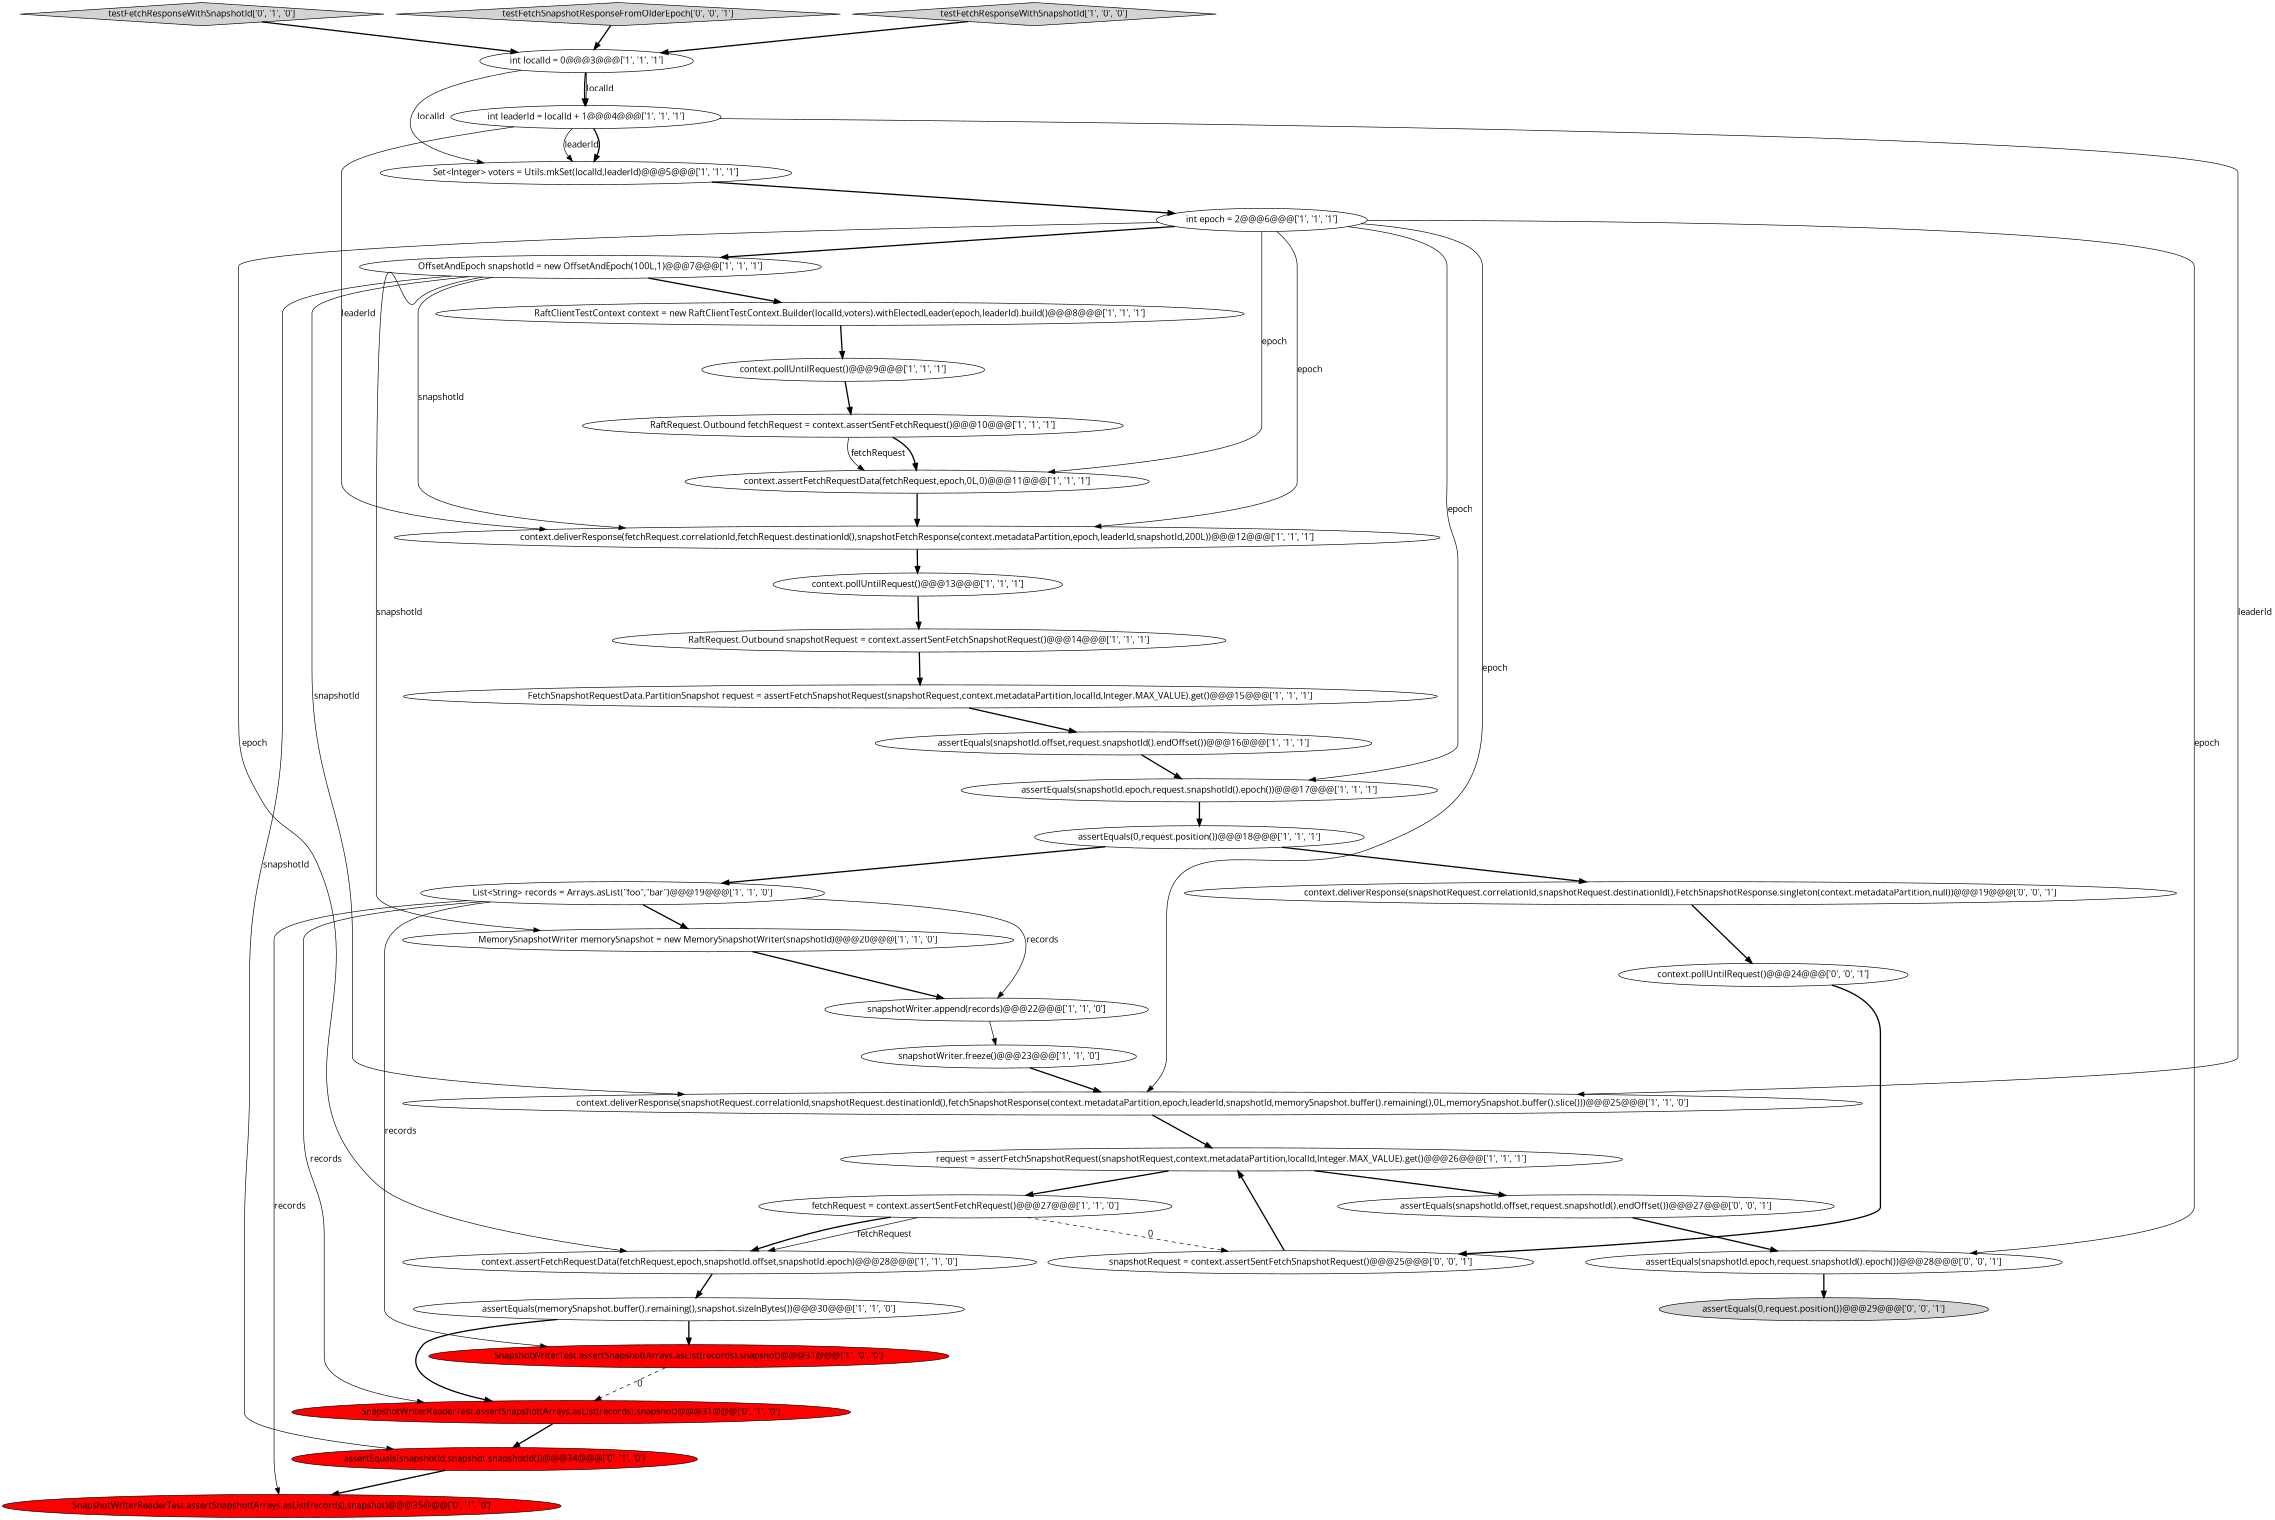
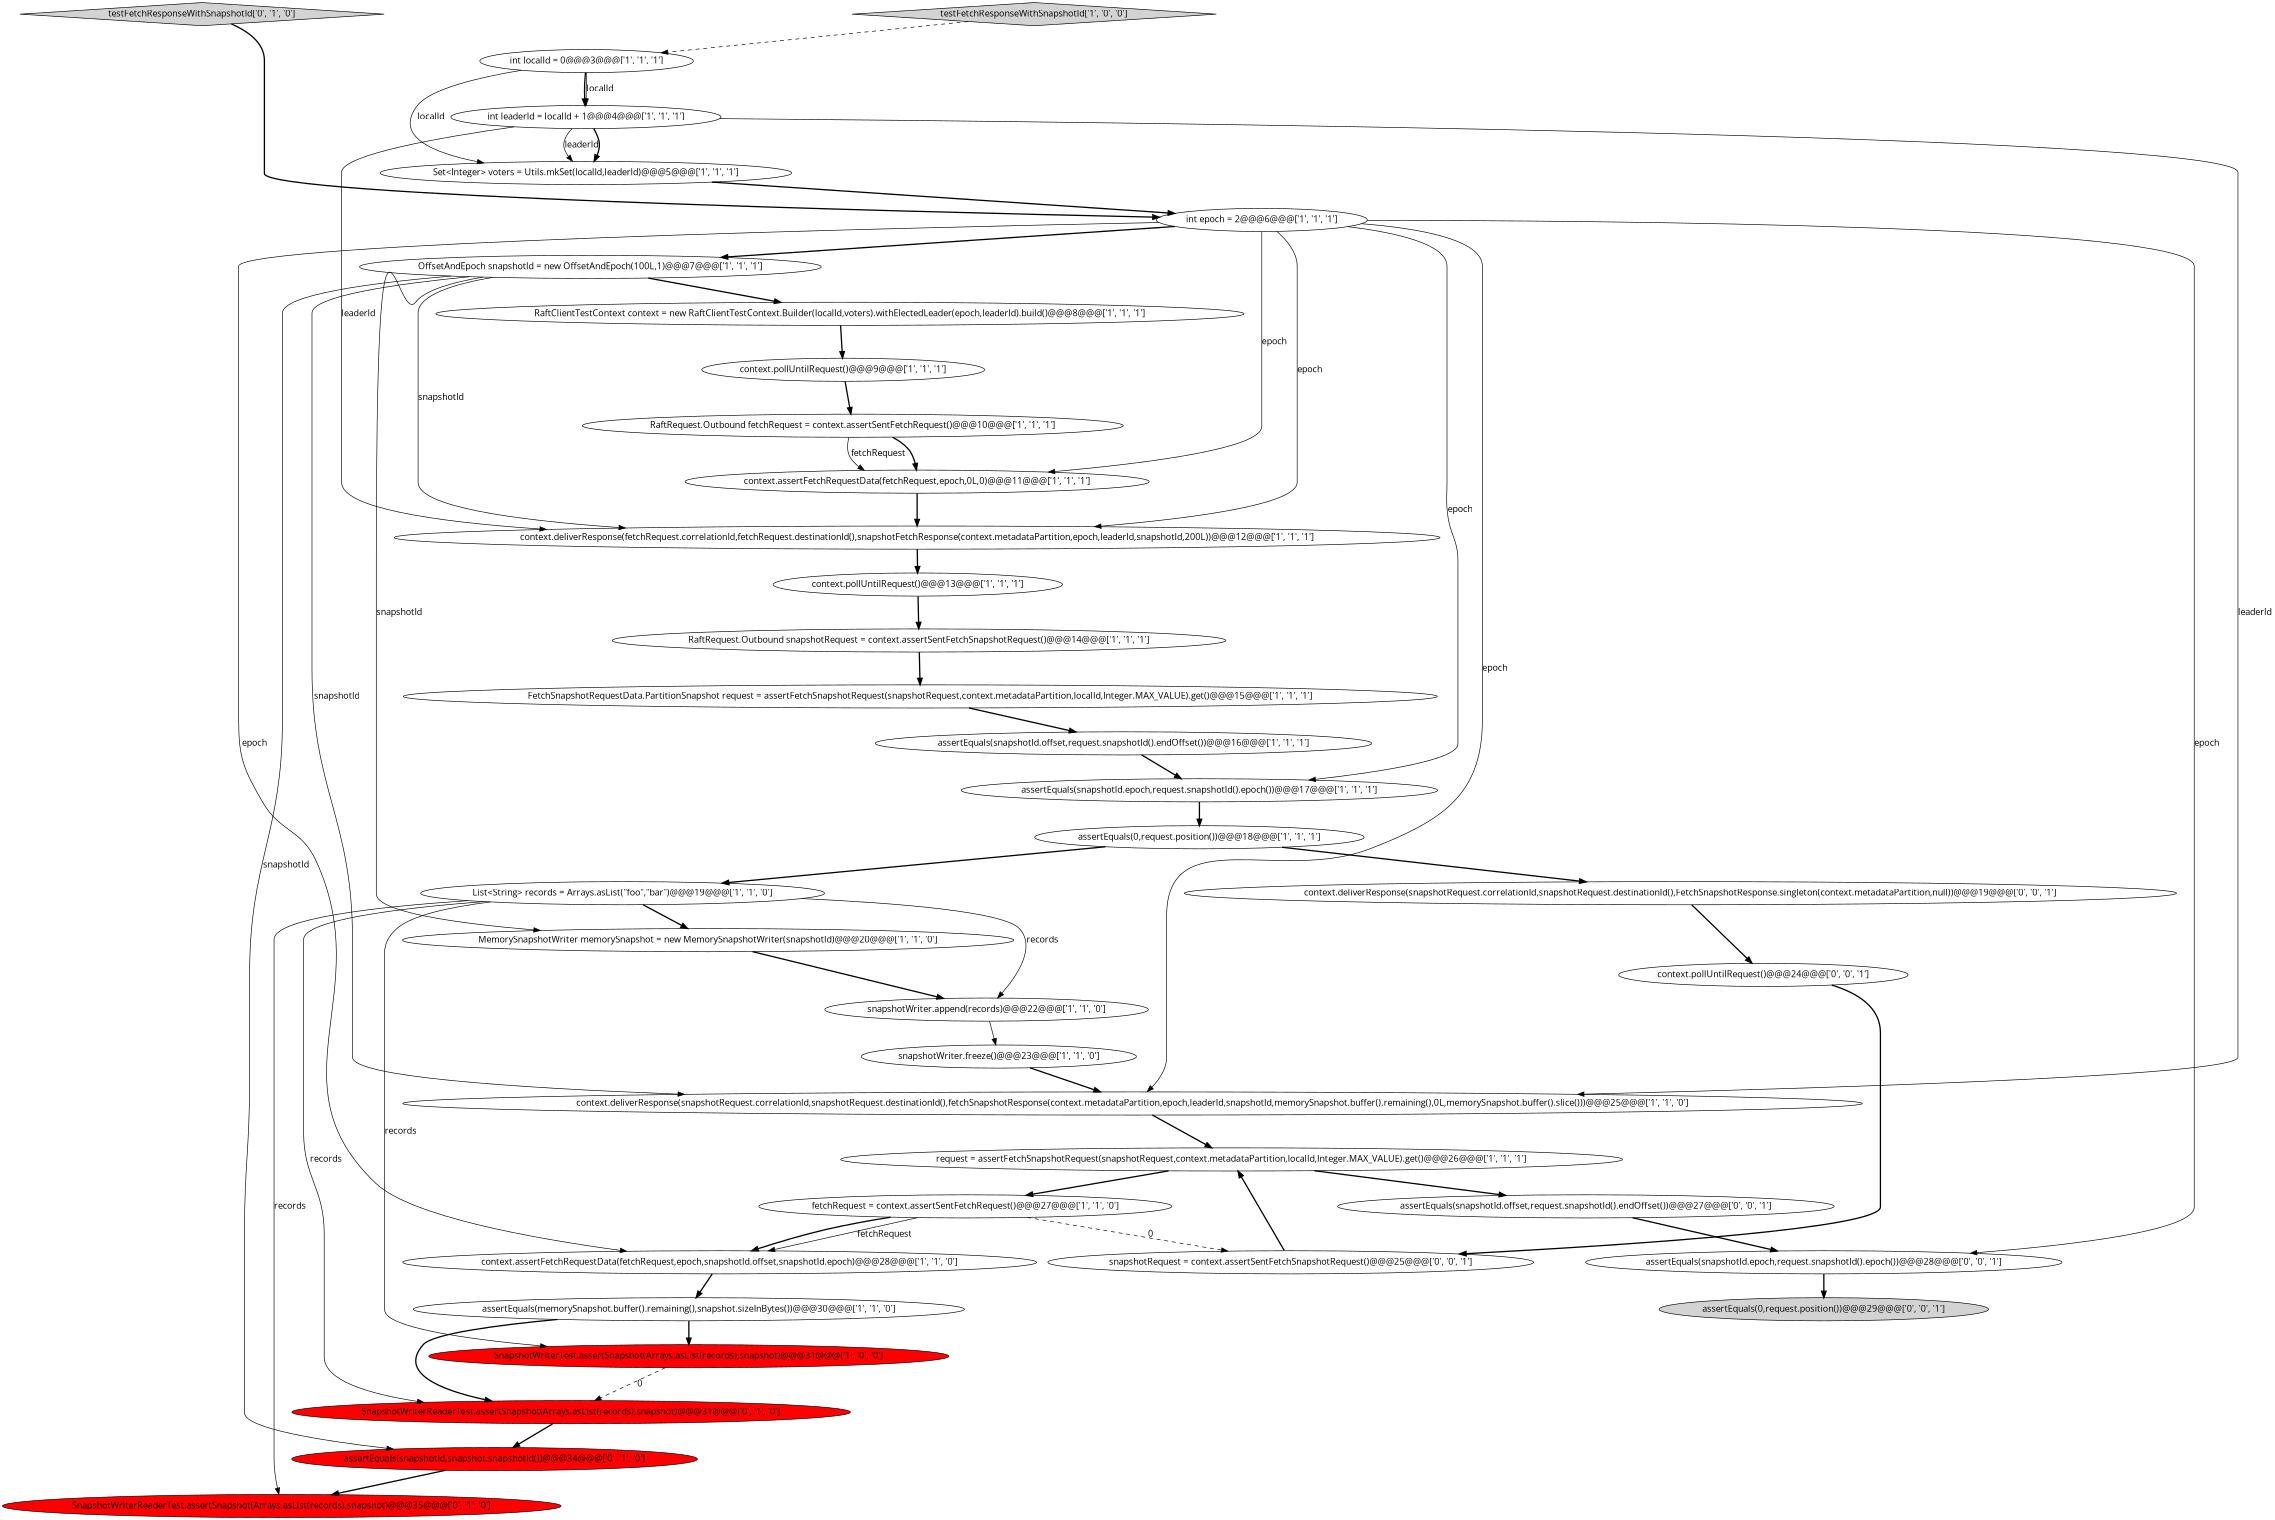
(618, 14) -> none
(387, 37) -> (625, 202)
(818, 37) -> (818, 37)
